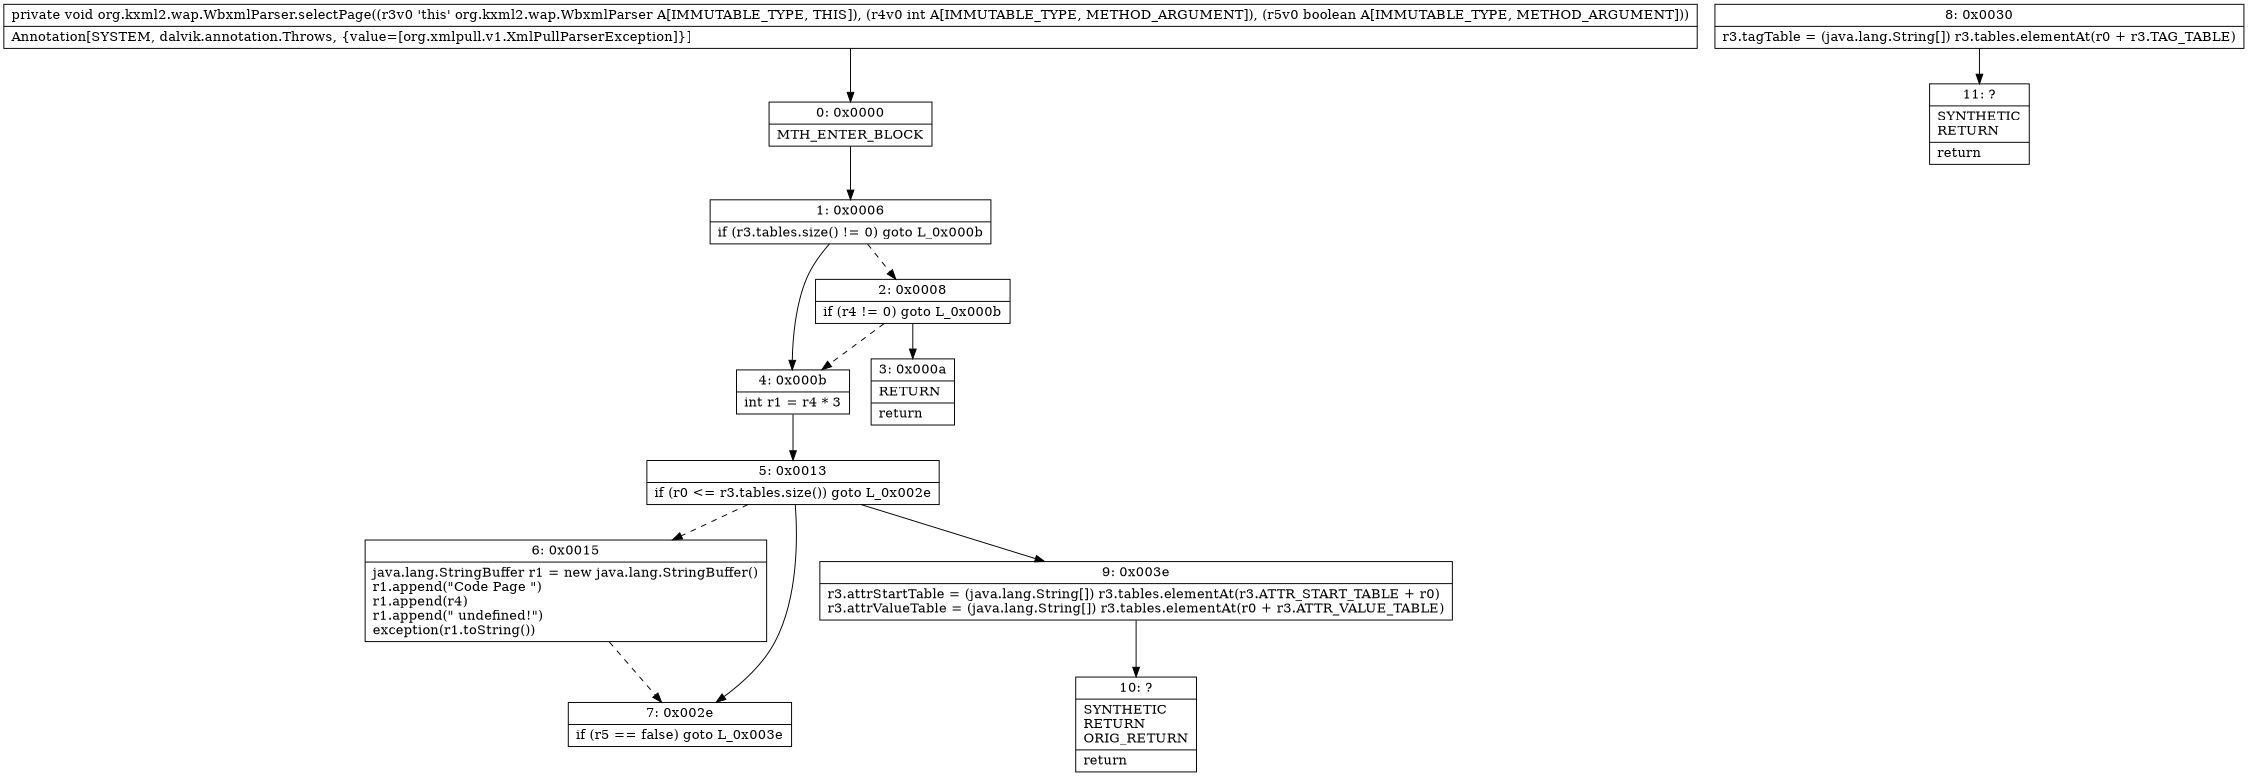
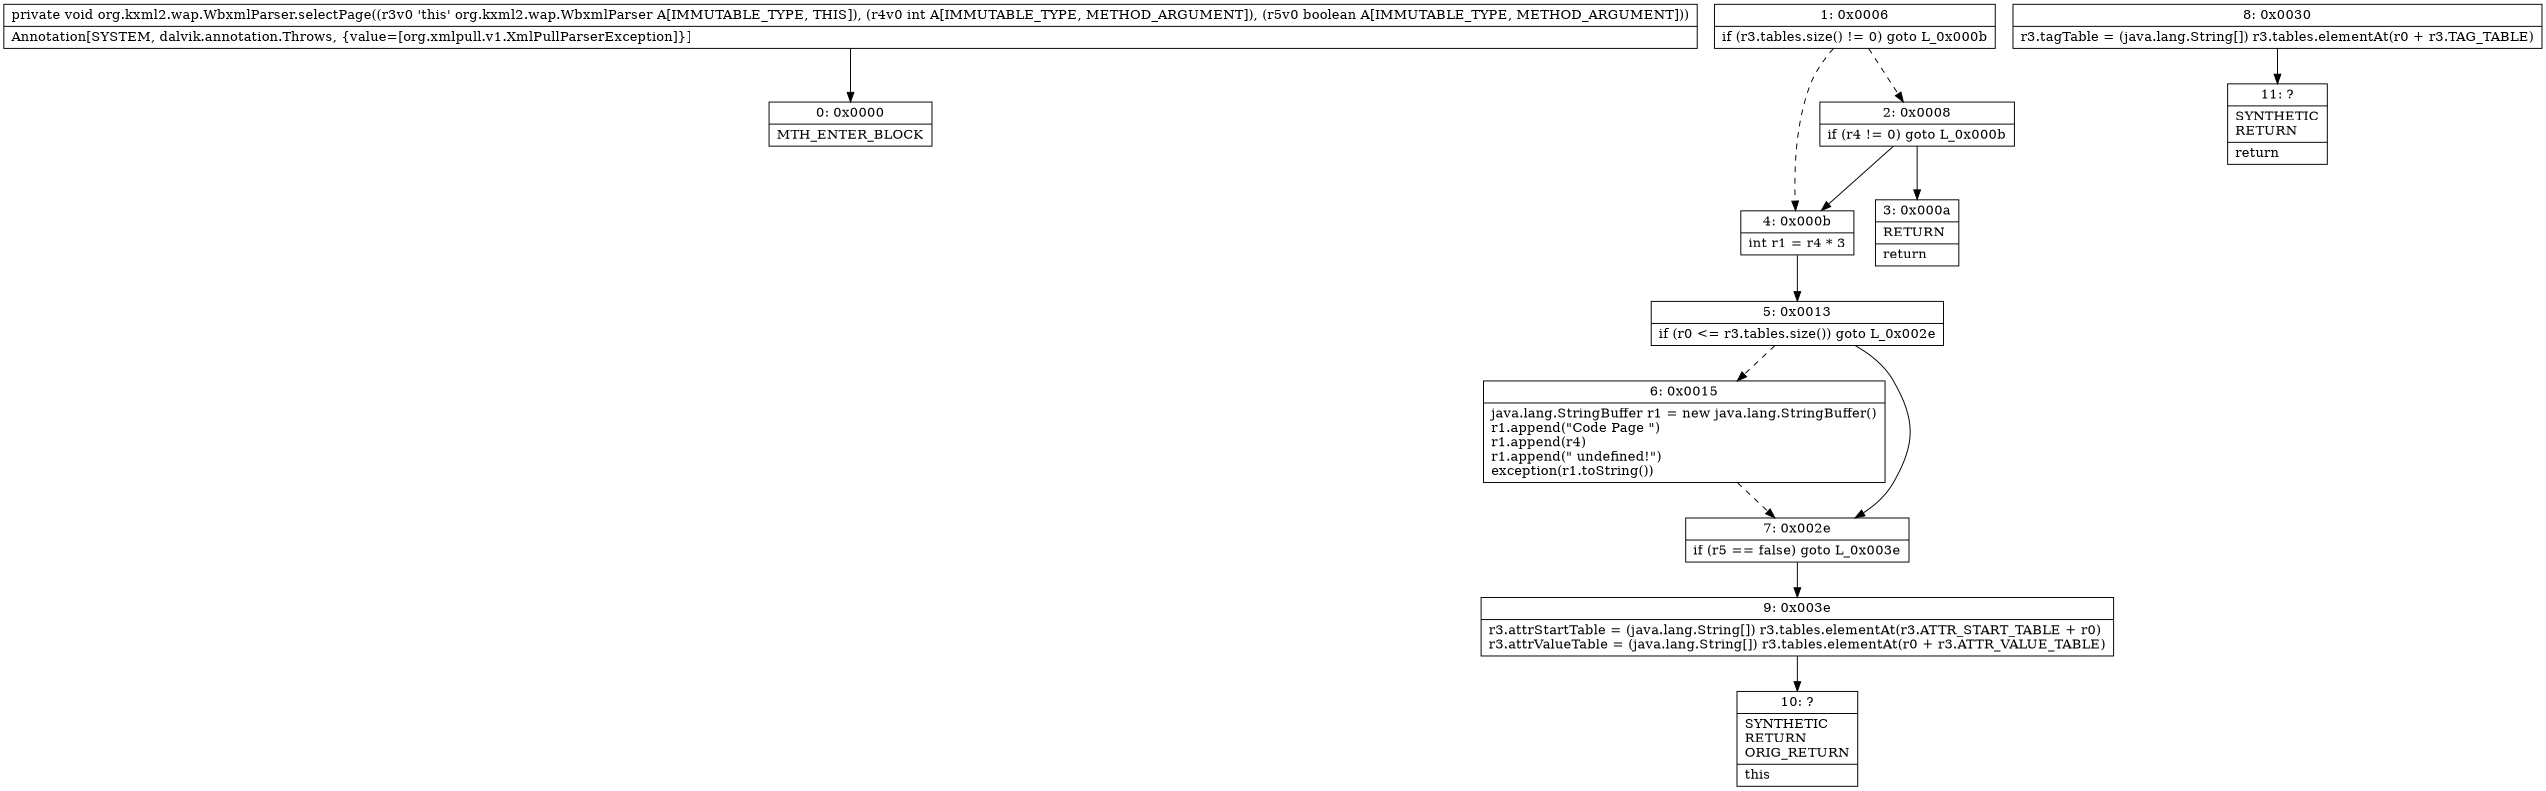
(851, 168) -> none
(800, 298) -> (1800, 121)
(857, 344) -> (1861, 175)
(948, 532) -> (1797, 575)
(1105, 760) -> (1758, 775)
